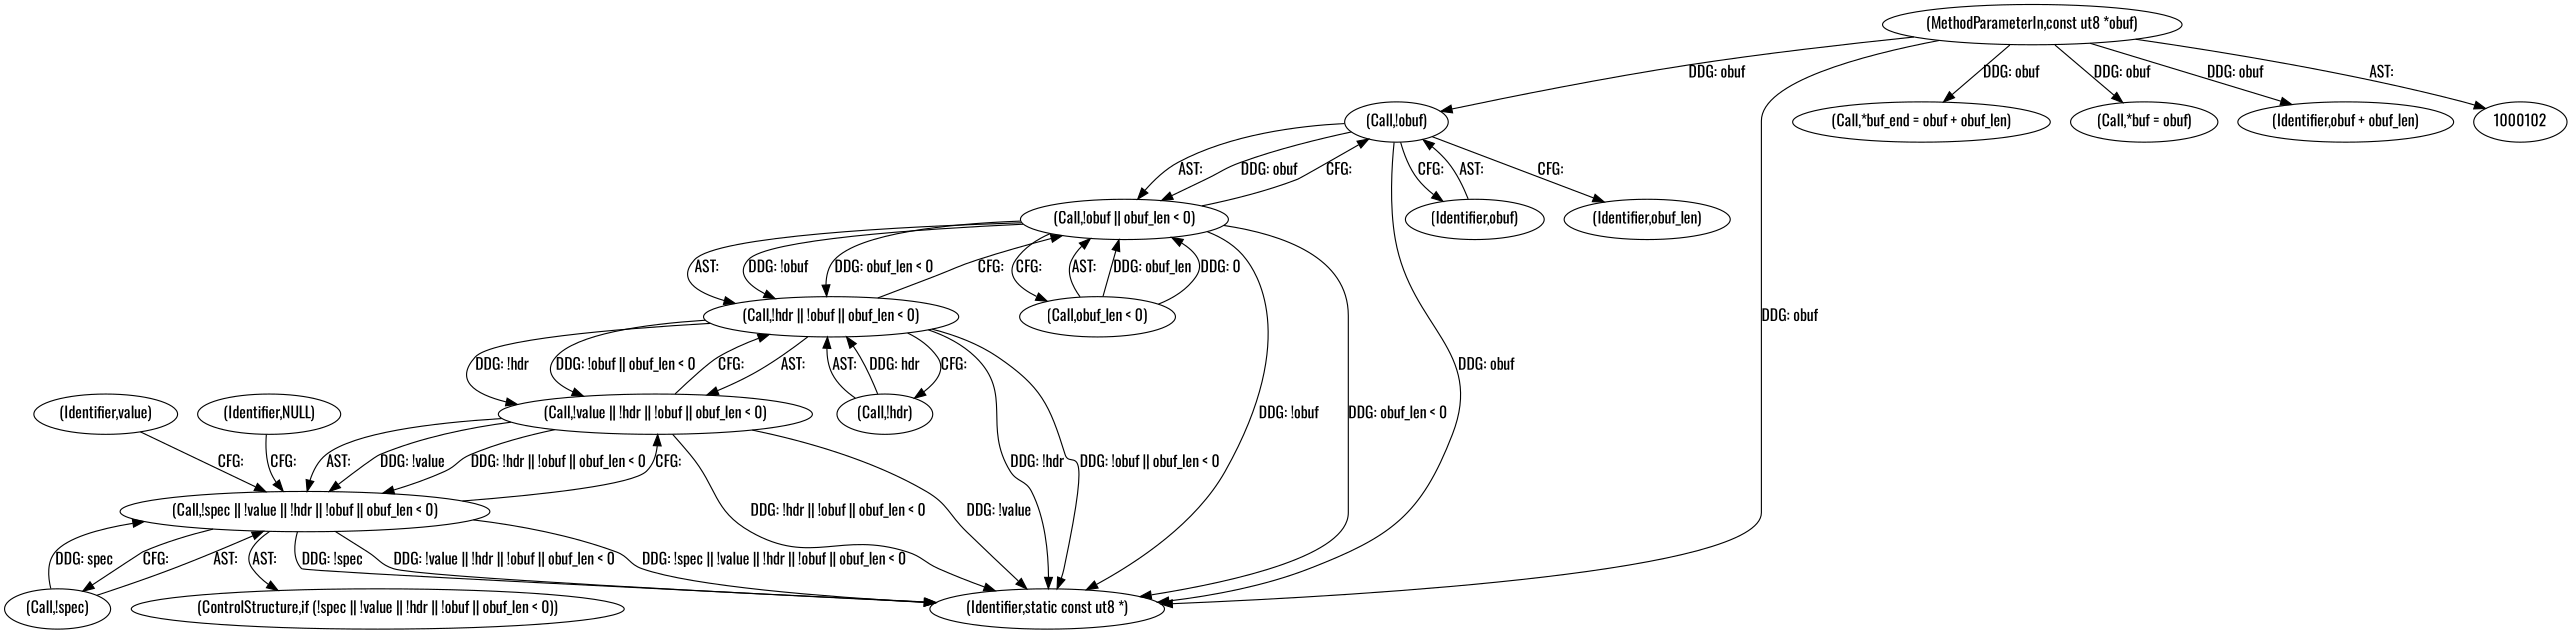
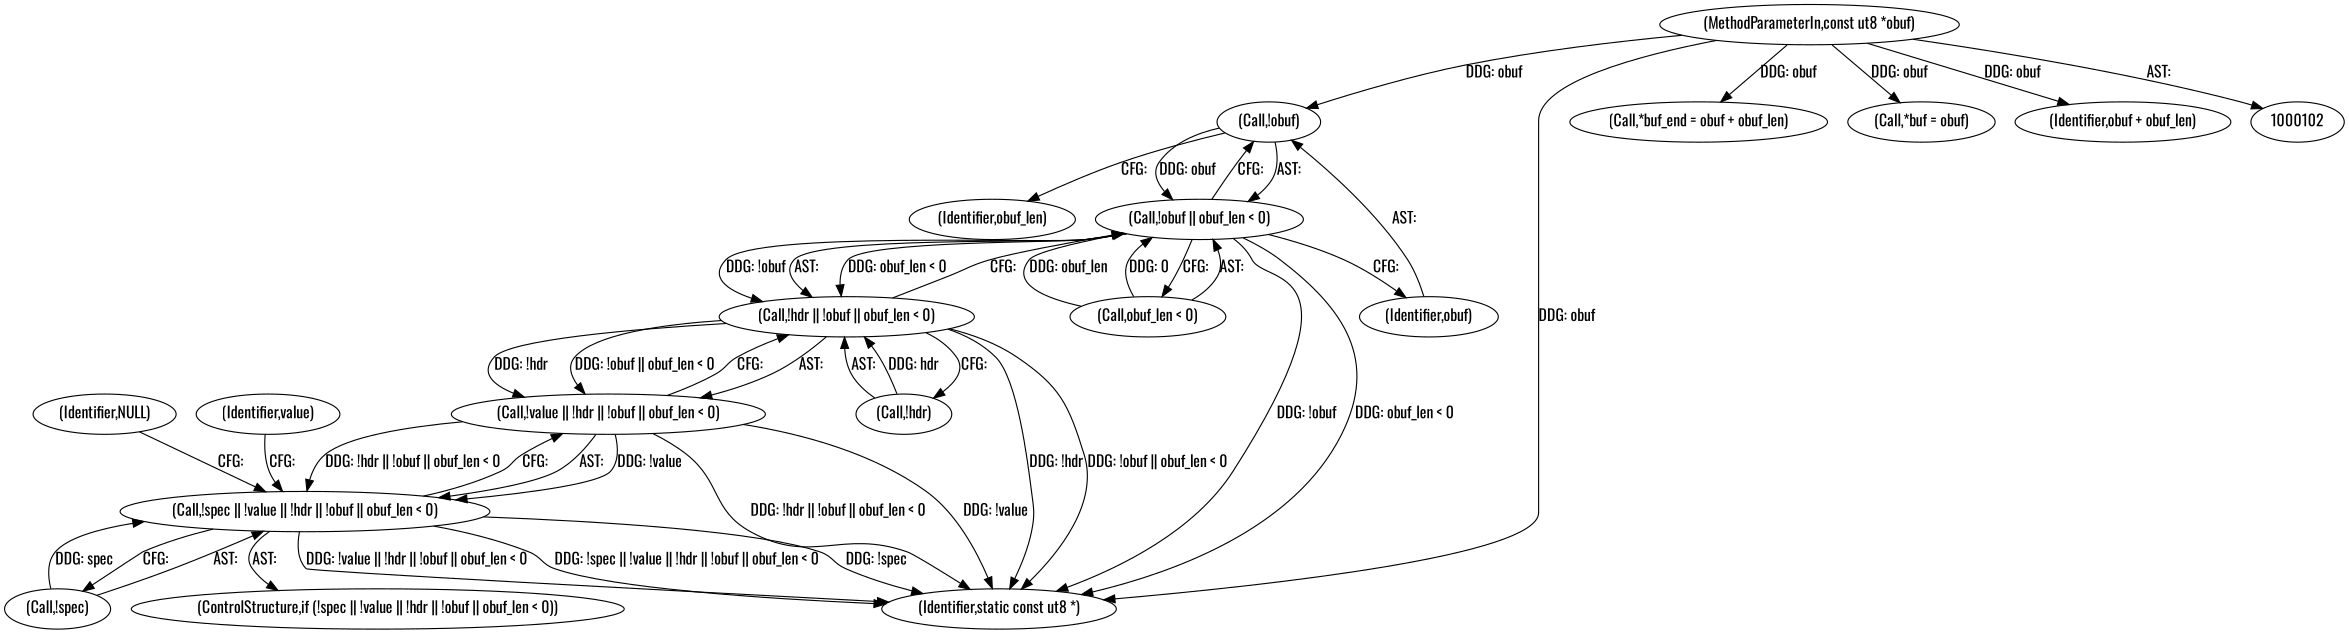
(1413, 171) -> (1335, 256)
(1444, 453) -> none
